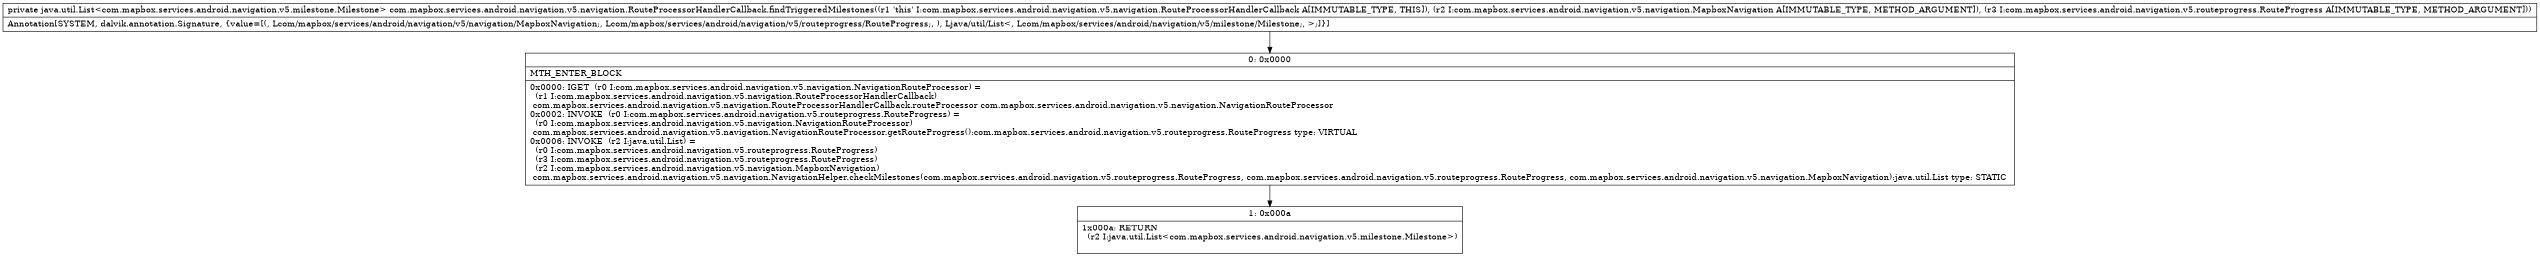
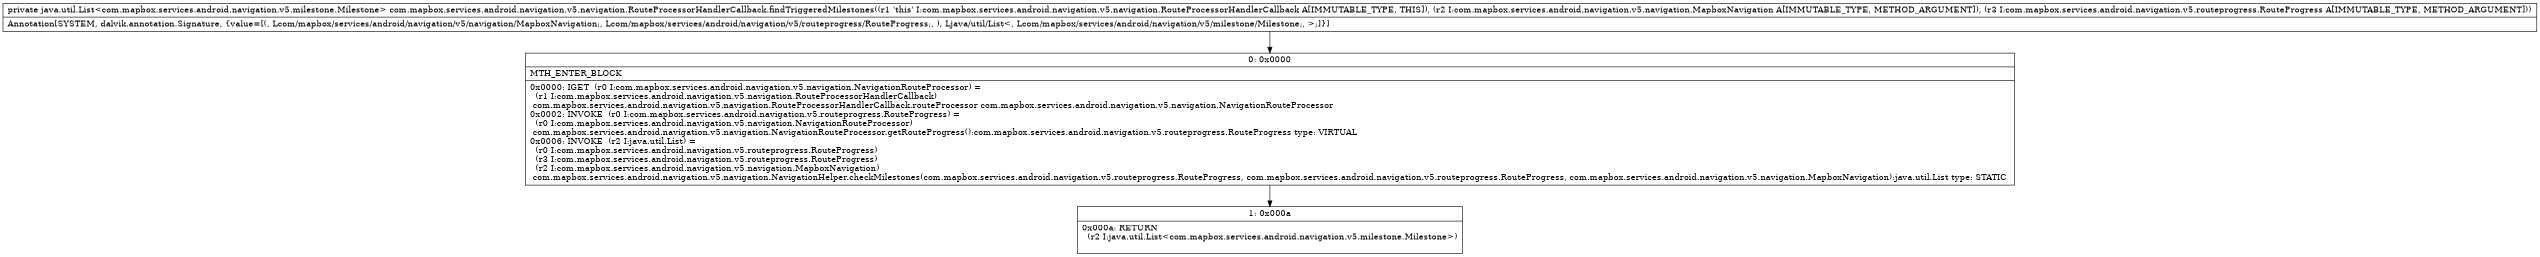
(1123, 228) -> (1123, 228)
